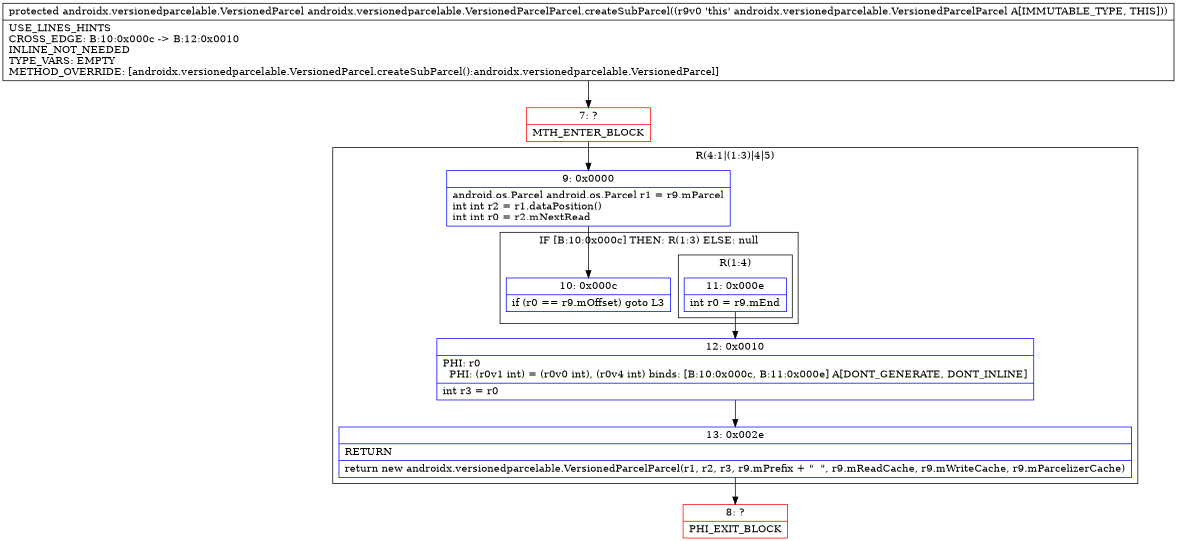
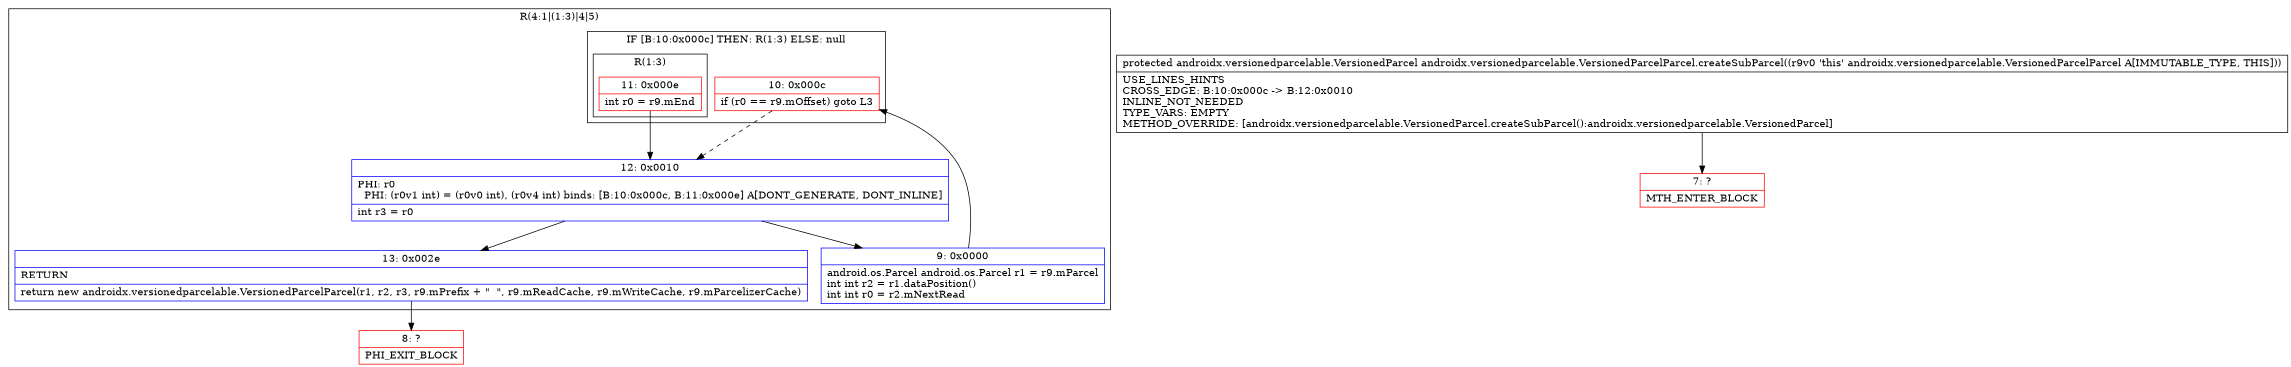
none -> (738, 133)
(588, 152) -> (808, 234)
(735, 263) -> (650, 62)
(588, 295) -> (797, 94)
(735, 295) -> (650, 94)
